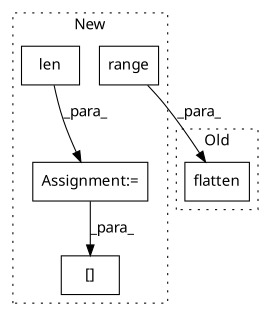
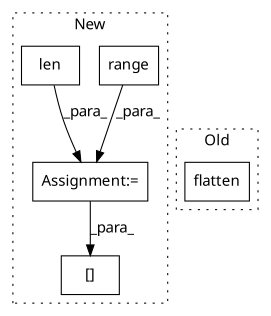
(175, 118) -> (111, 118)
